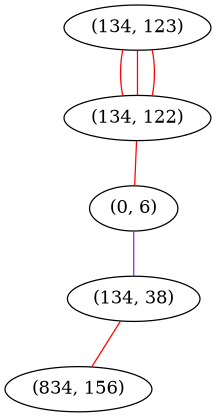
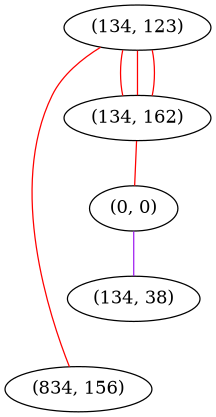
(137, 118) -> (137, 118)
(134, 208) -> (134, 208)
(106, 344) -> (33, 198)
